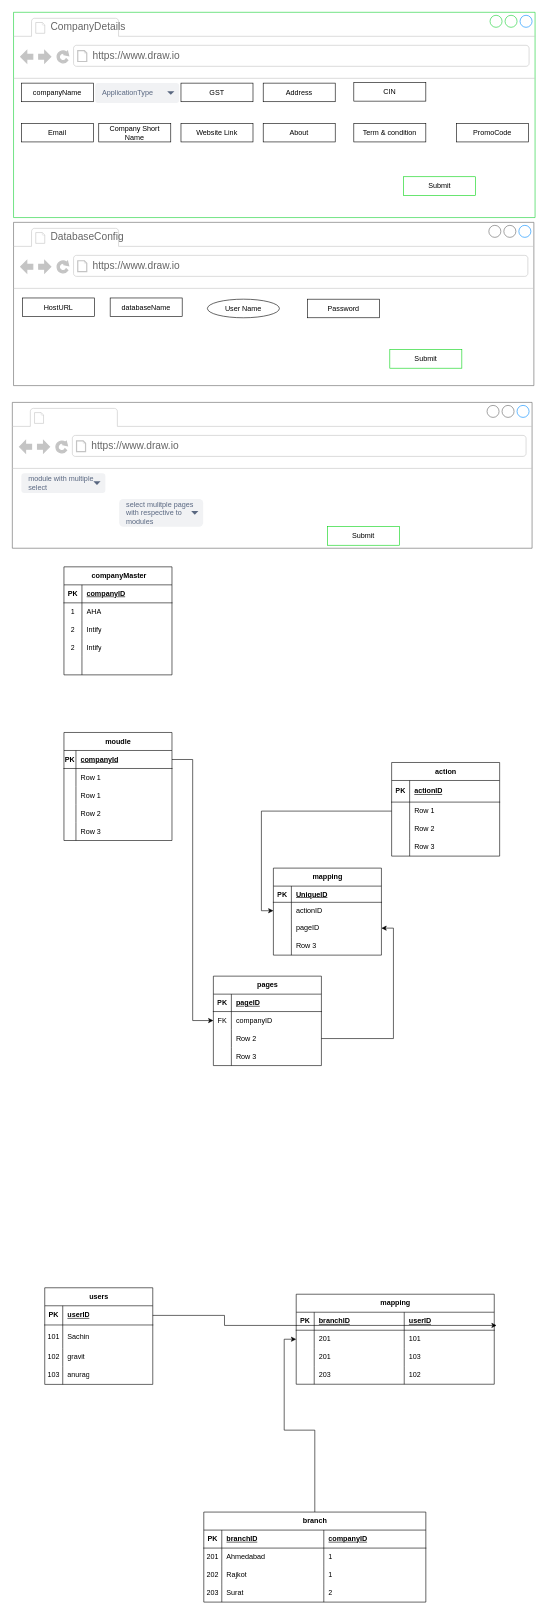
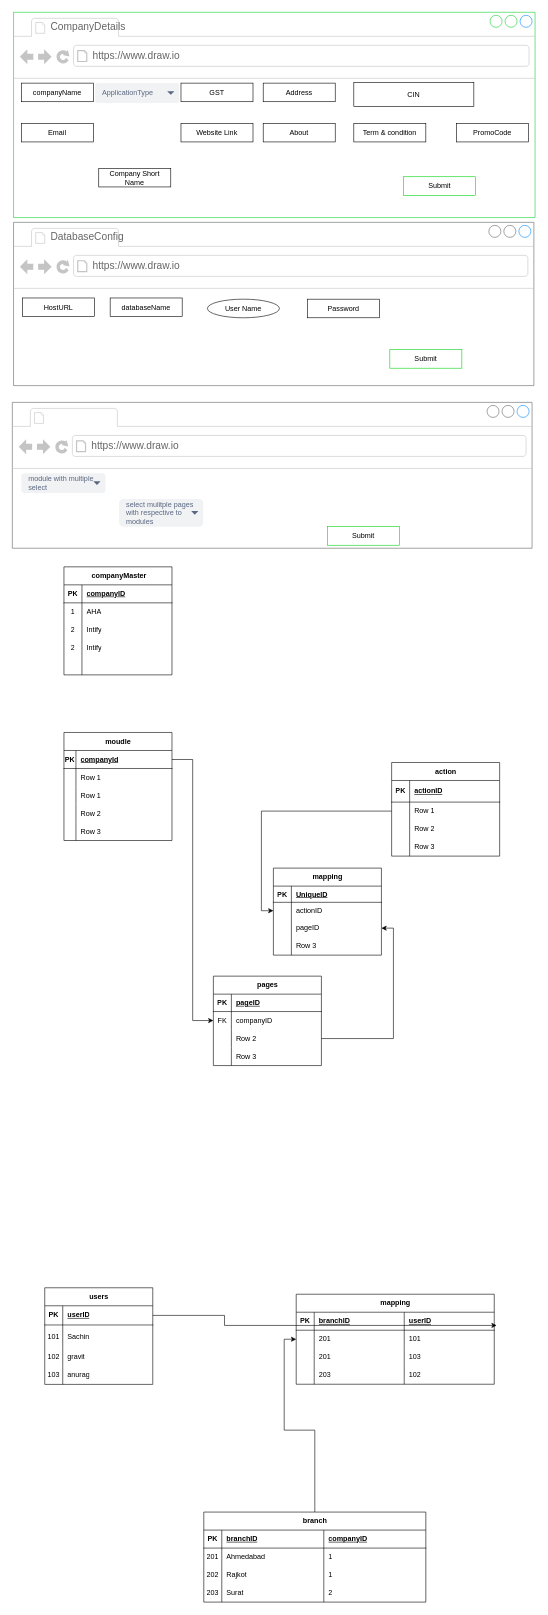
(390, 92) -> (414, 95)
(135, 133) -> (135, 178)
